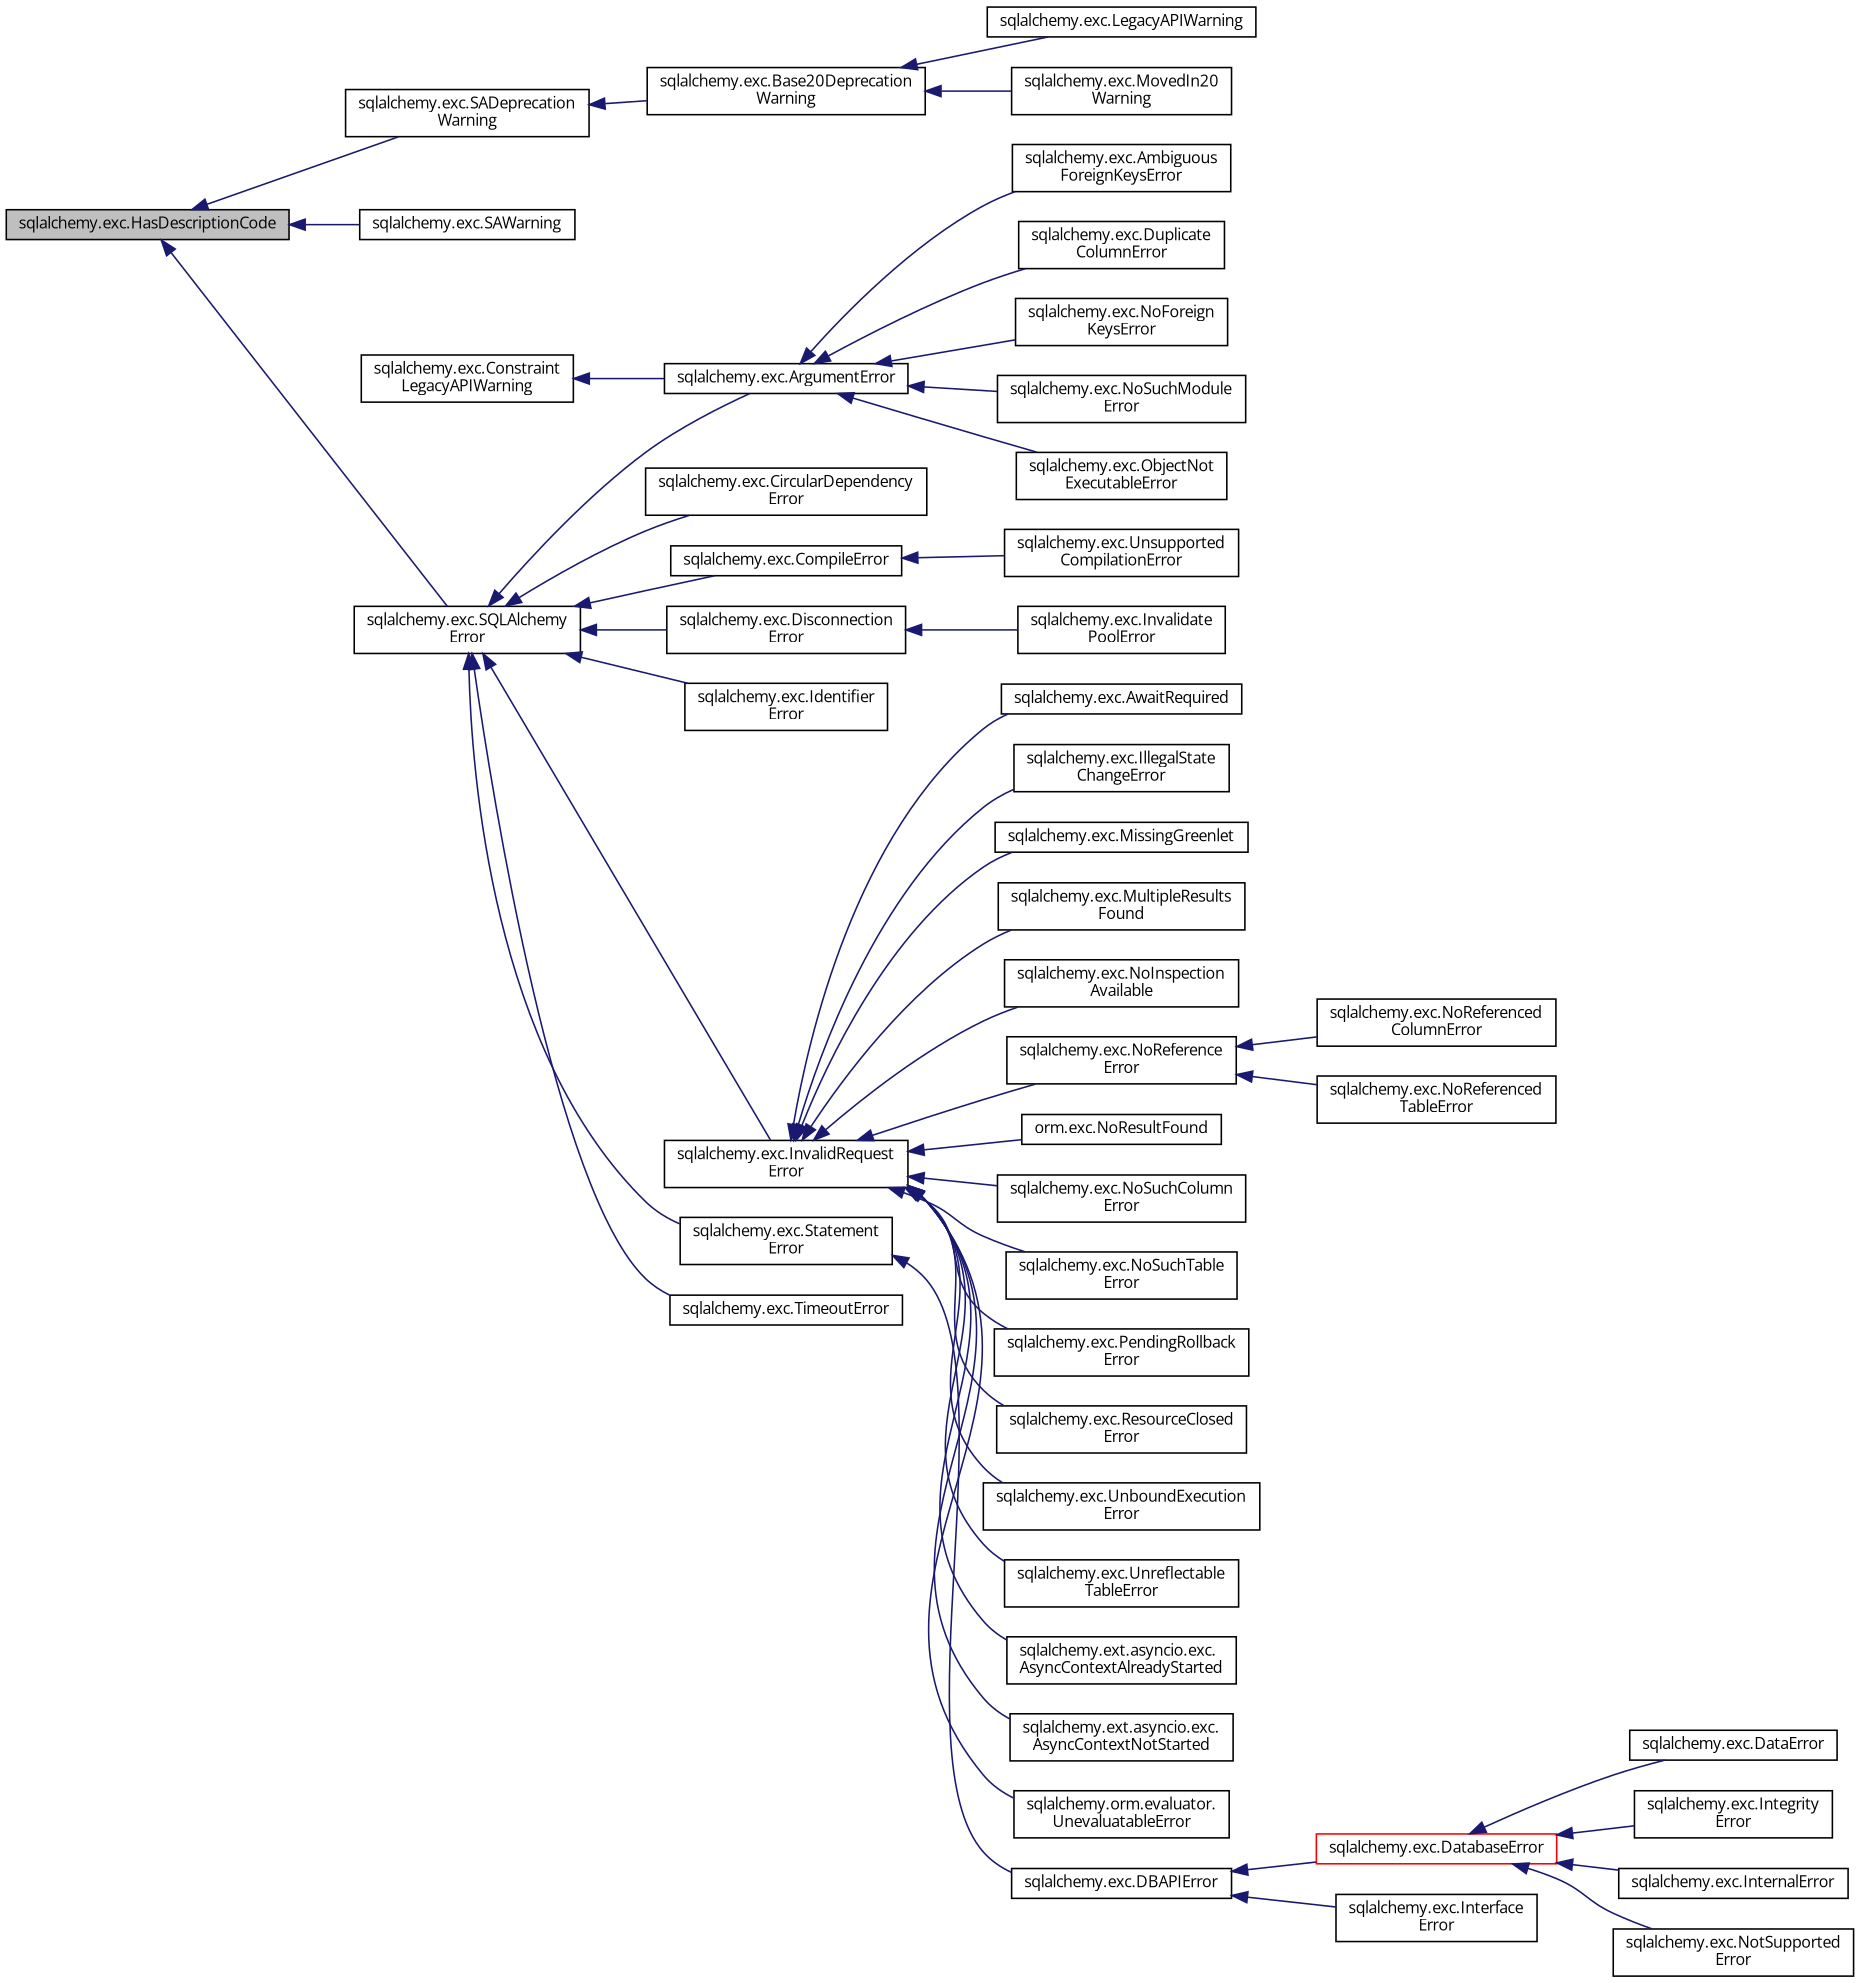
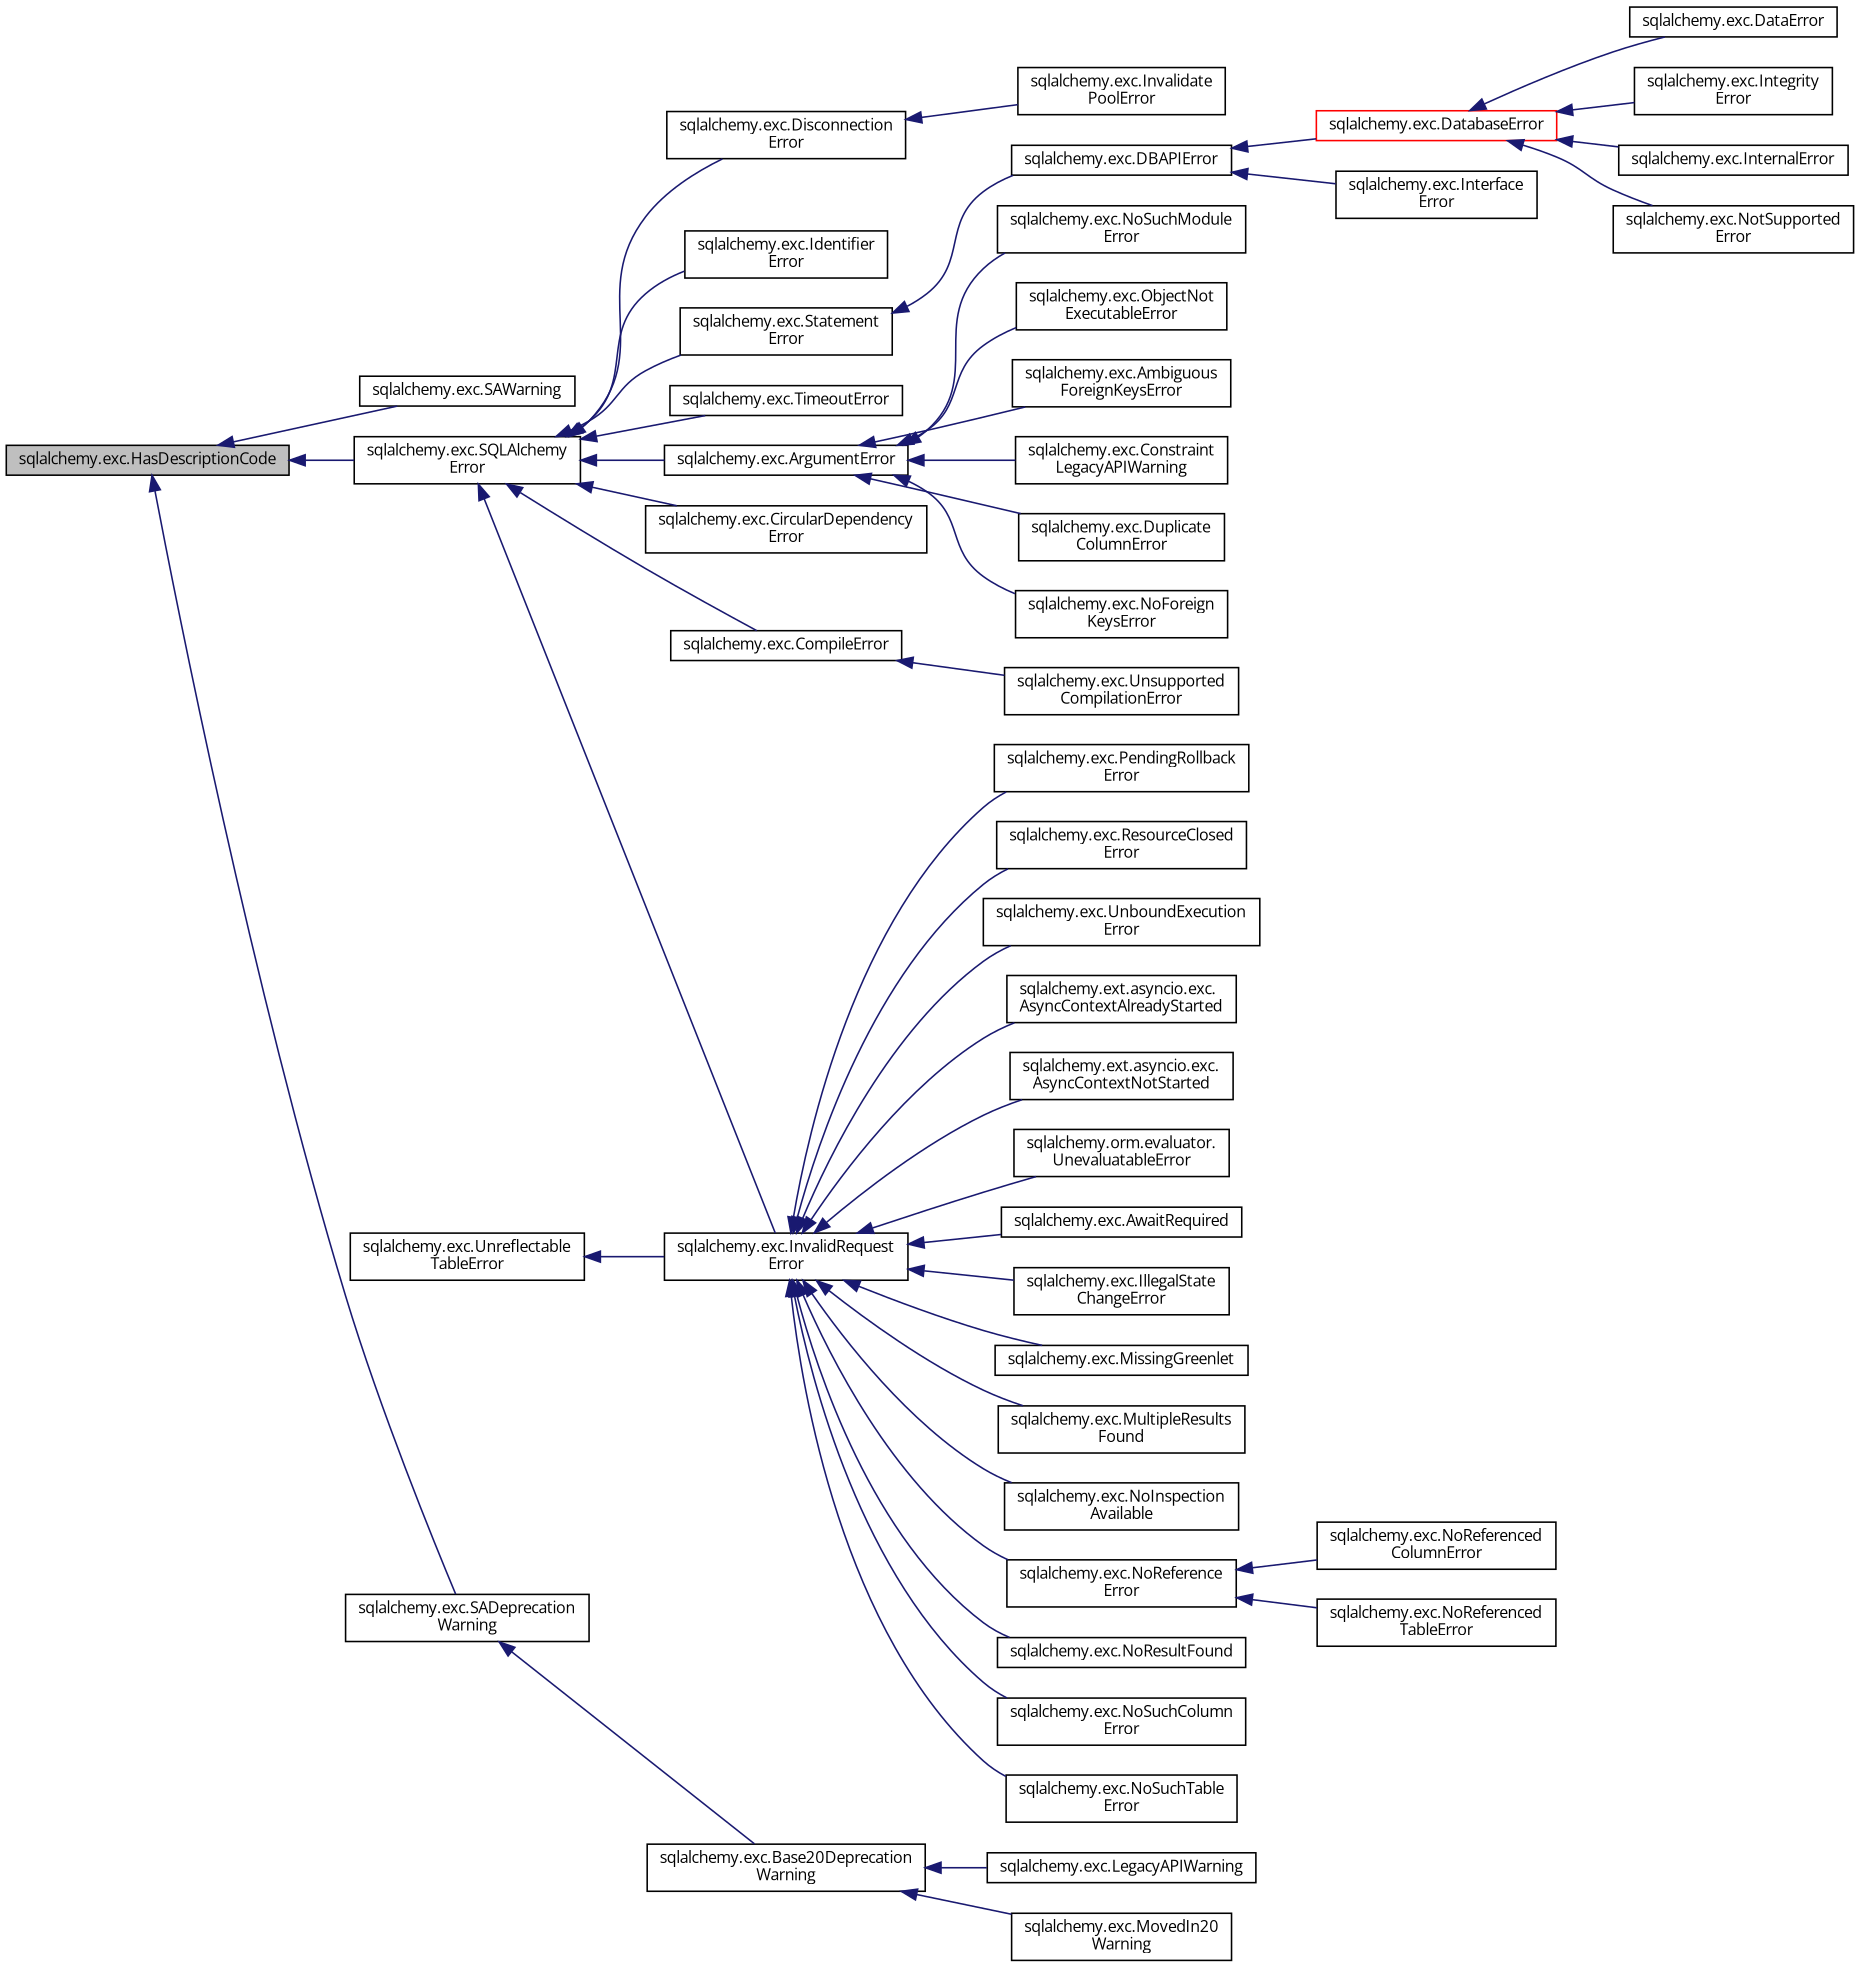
(627, 379) -> (970, 460)
(1122, 1129) -> (1122, 1653)
(954, 1383) -> (632, 1257)
